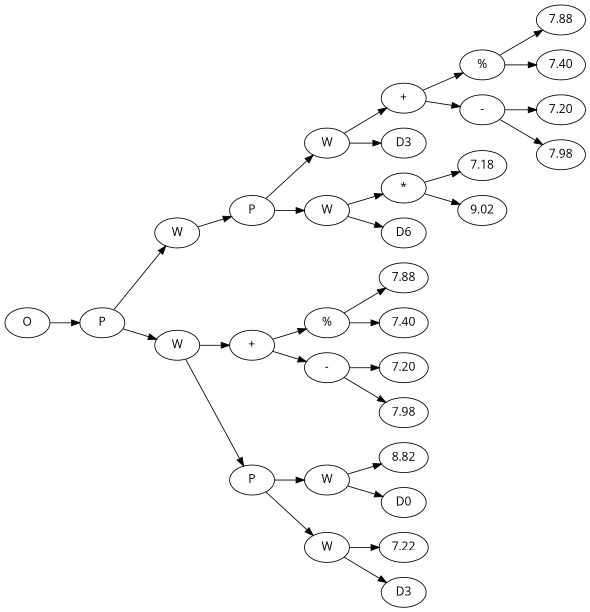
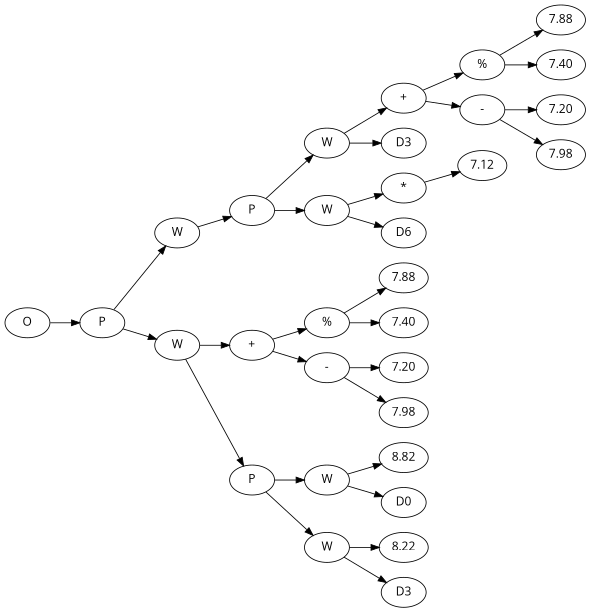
(482, 166) -> (482, 166)
(482, 210) -> none
(404, 547) -> (404, 547)
